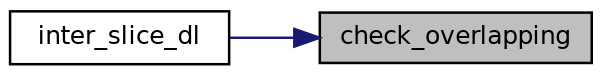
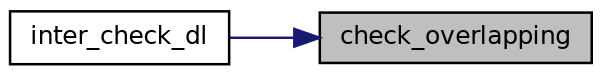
(120, 38) -> (120, 38)
